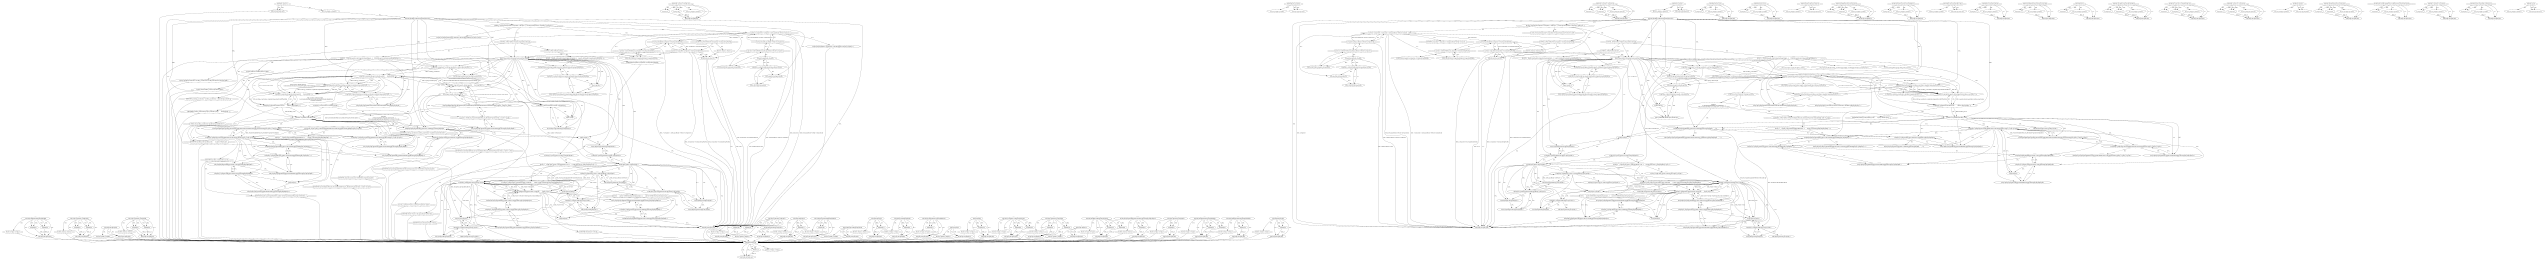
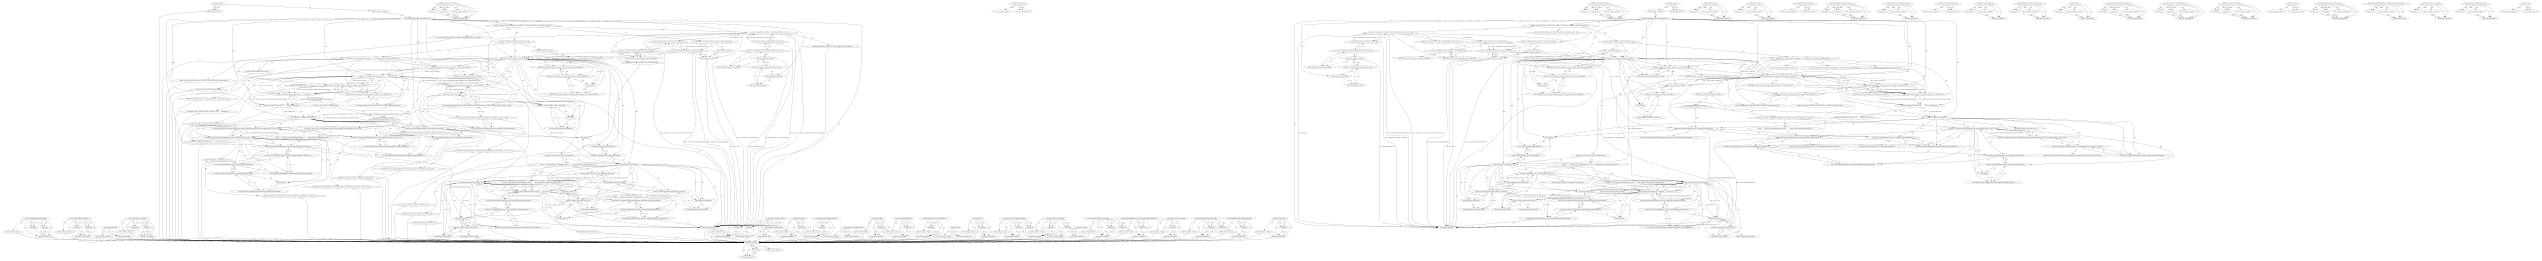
(1666, 173) -> none
